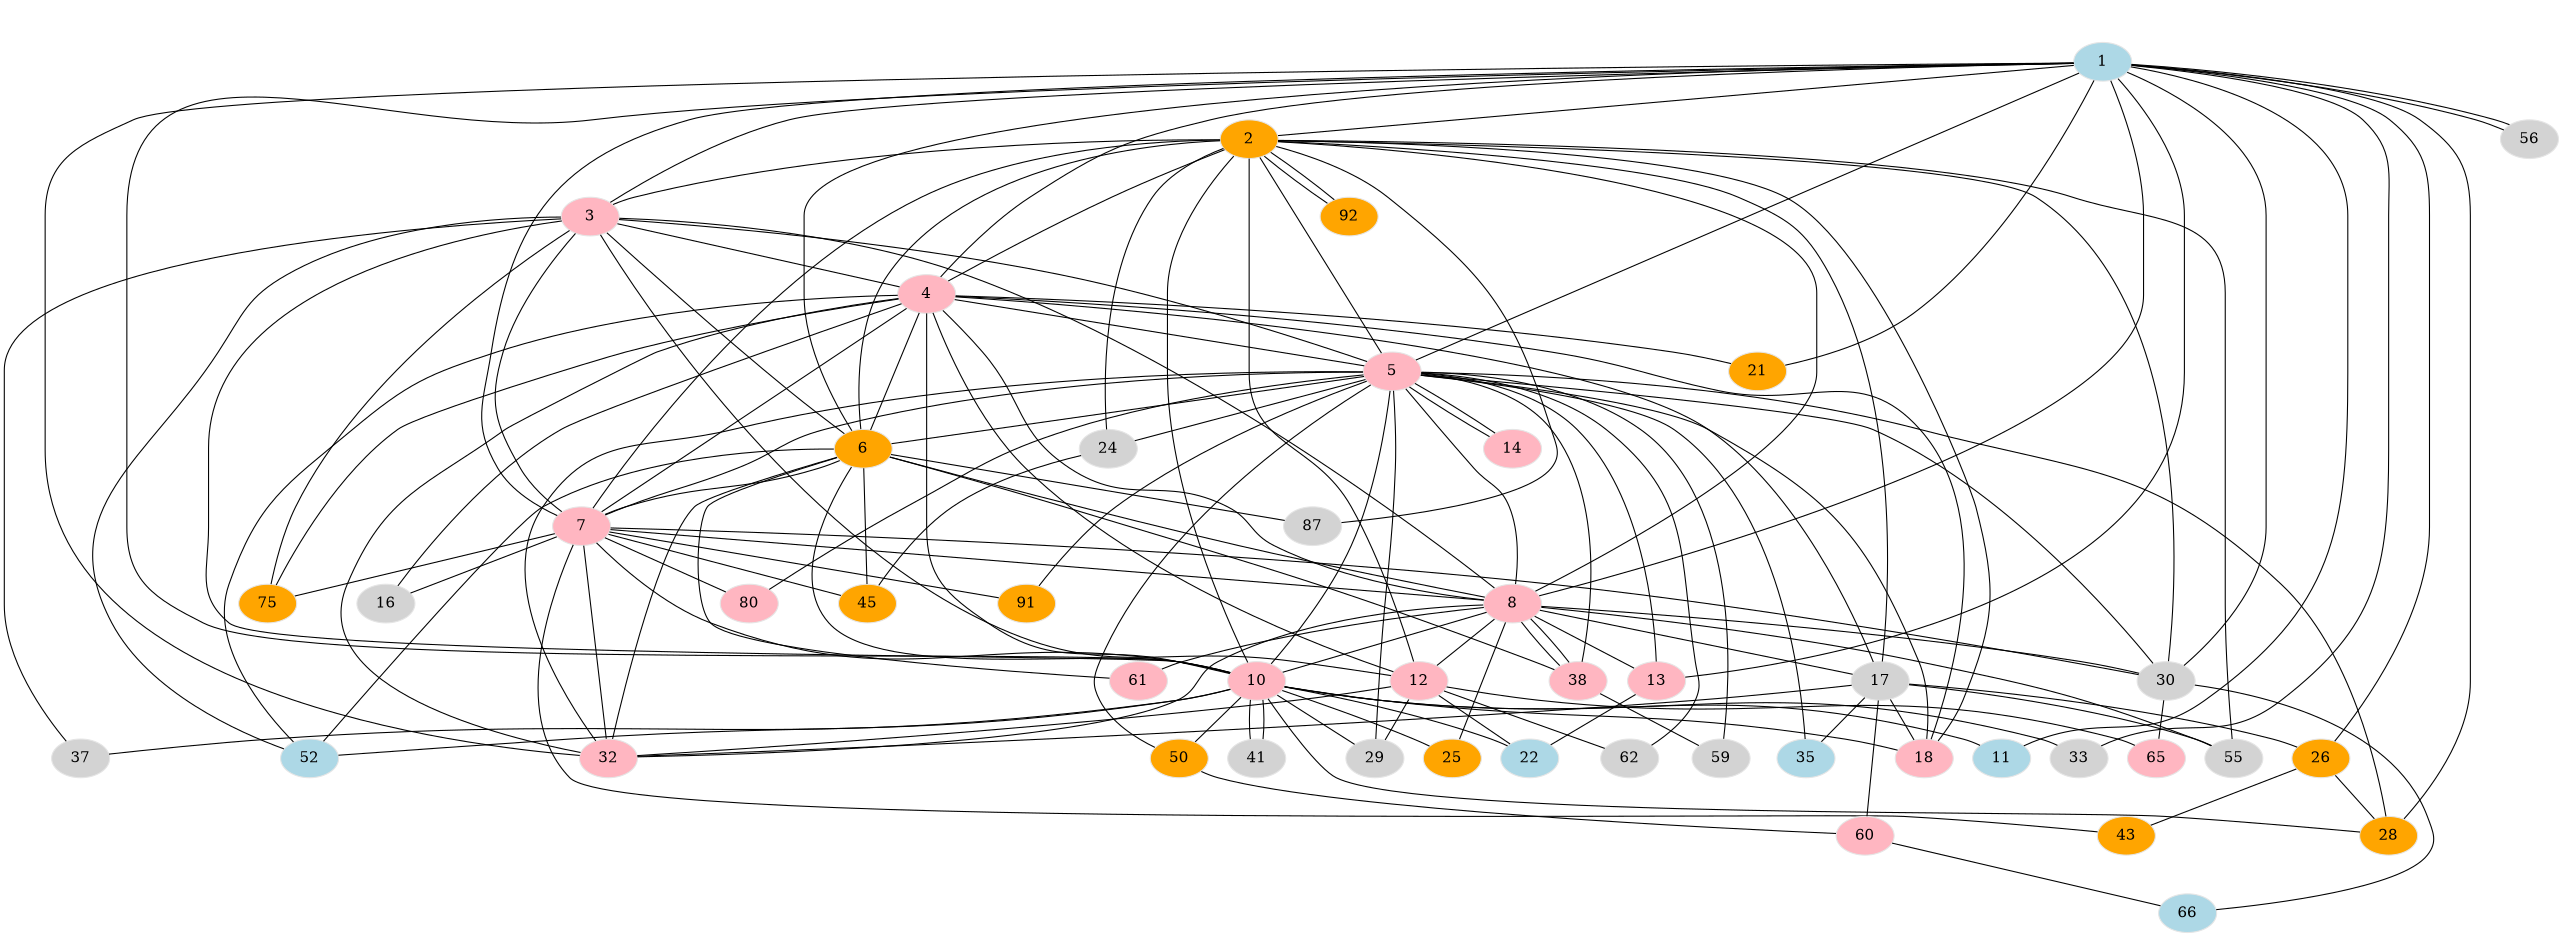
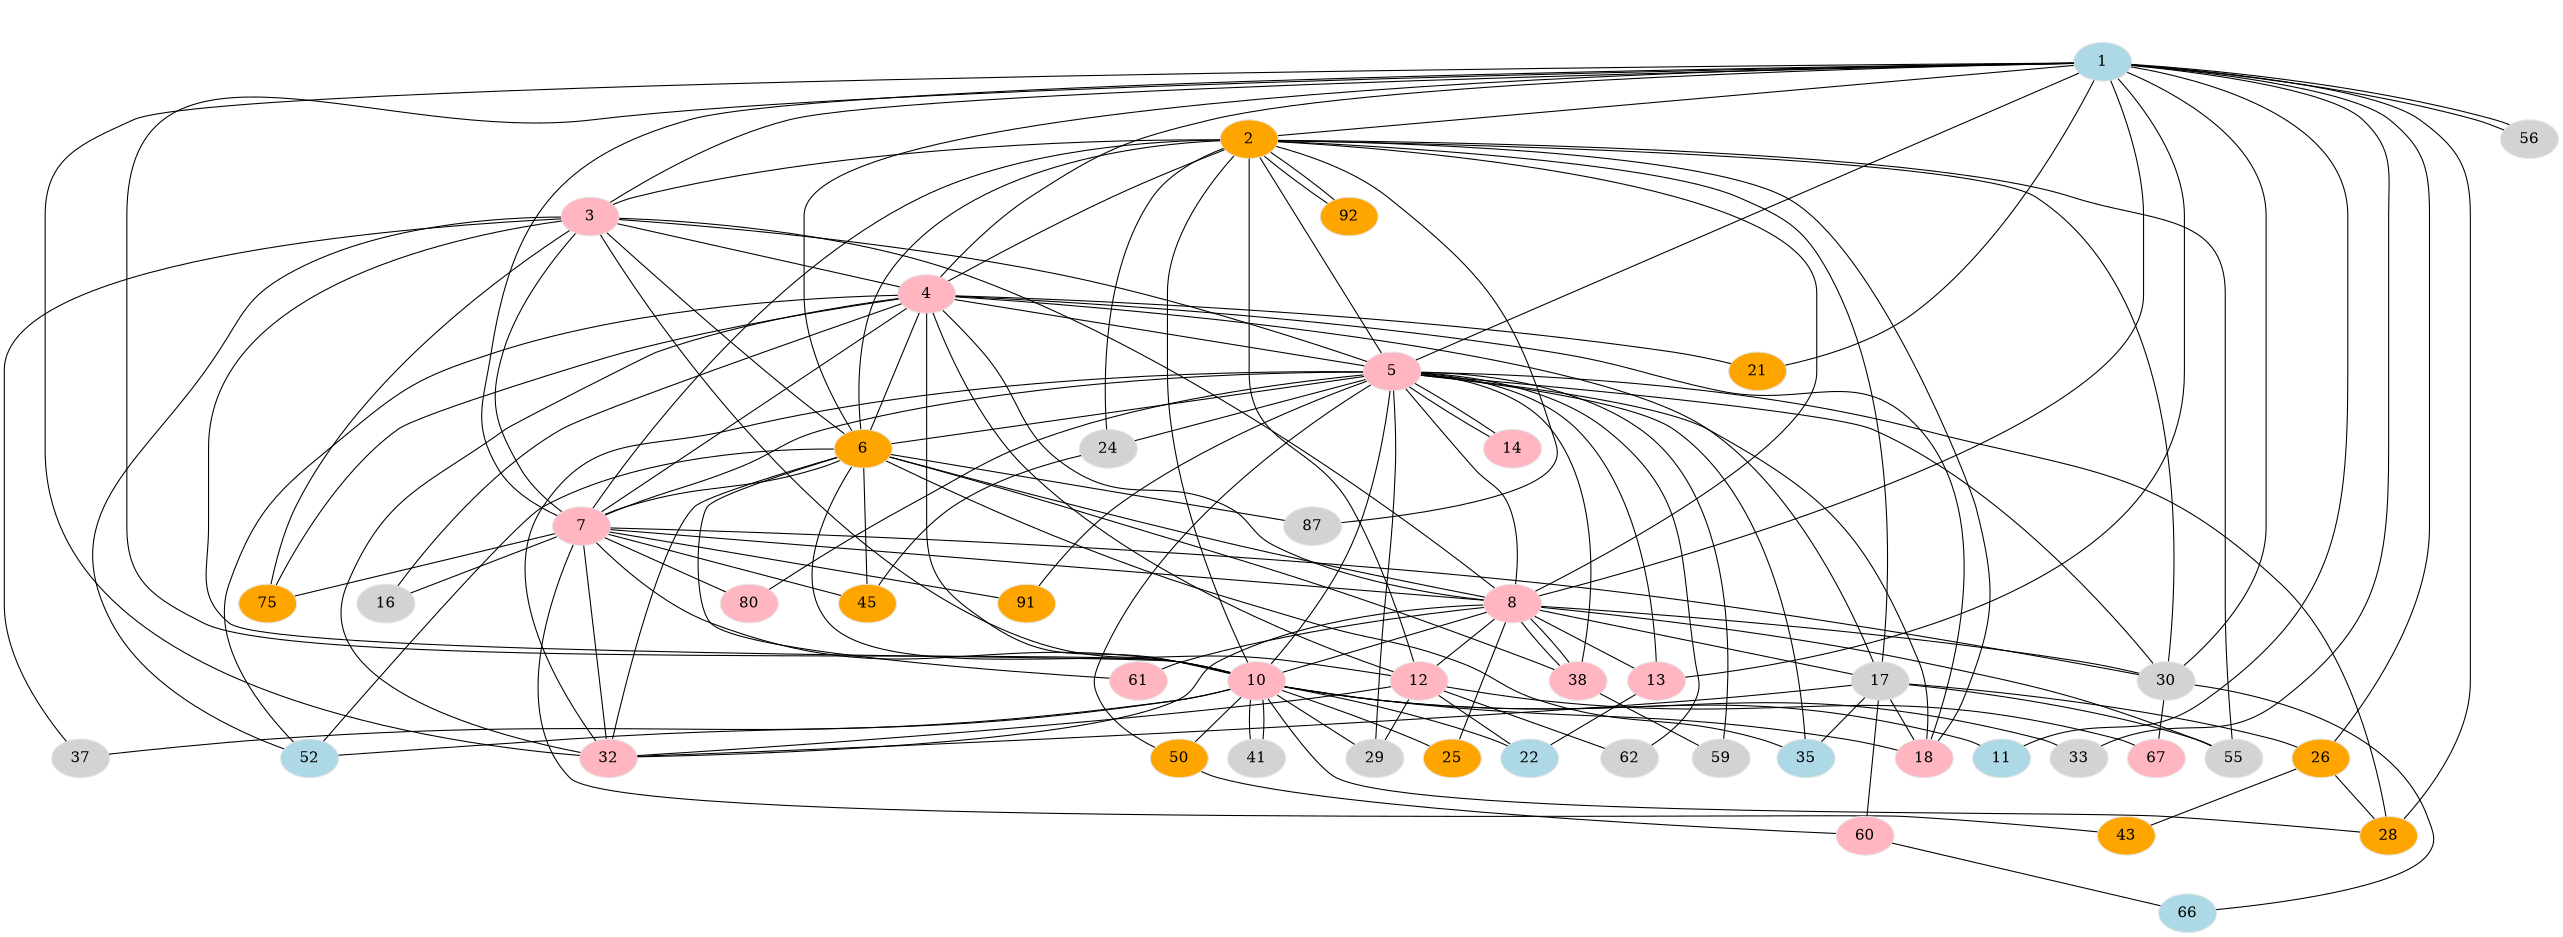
none -> (1351, 633)
(2156, 758) -> (2156, 758)
